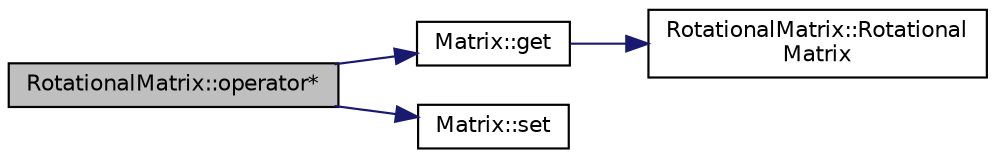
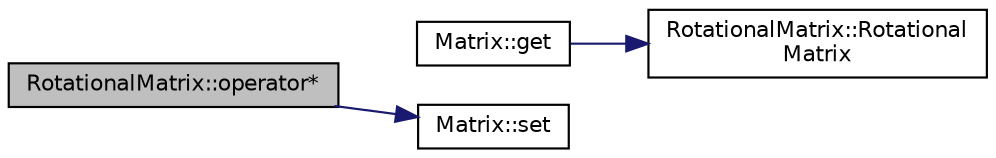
(365, 60) -> none
